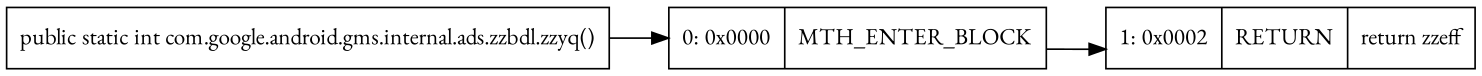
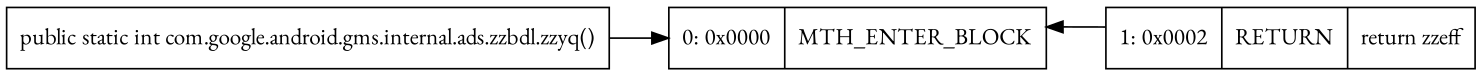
(1068, 49) -> (1084, 27)
